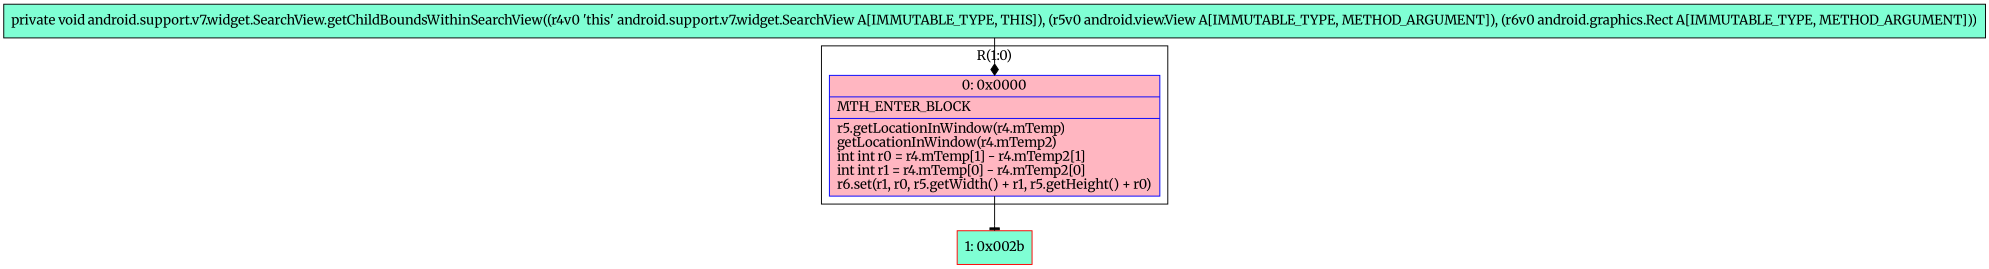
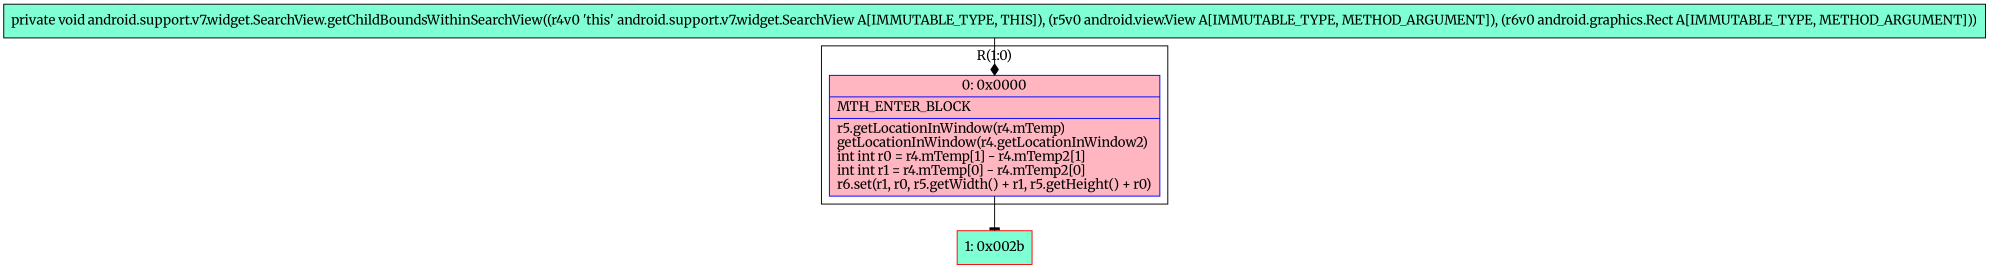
(947, 143) -> (993, 143)
